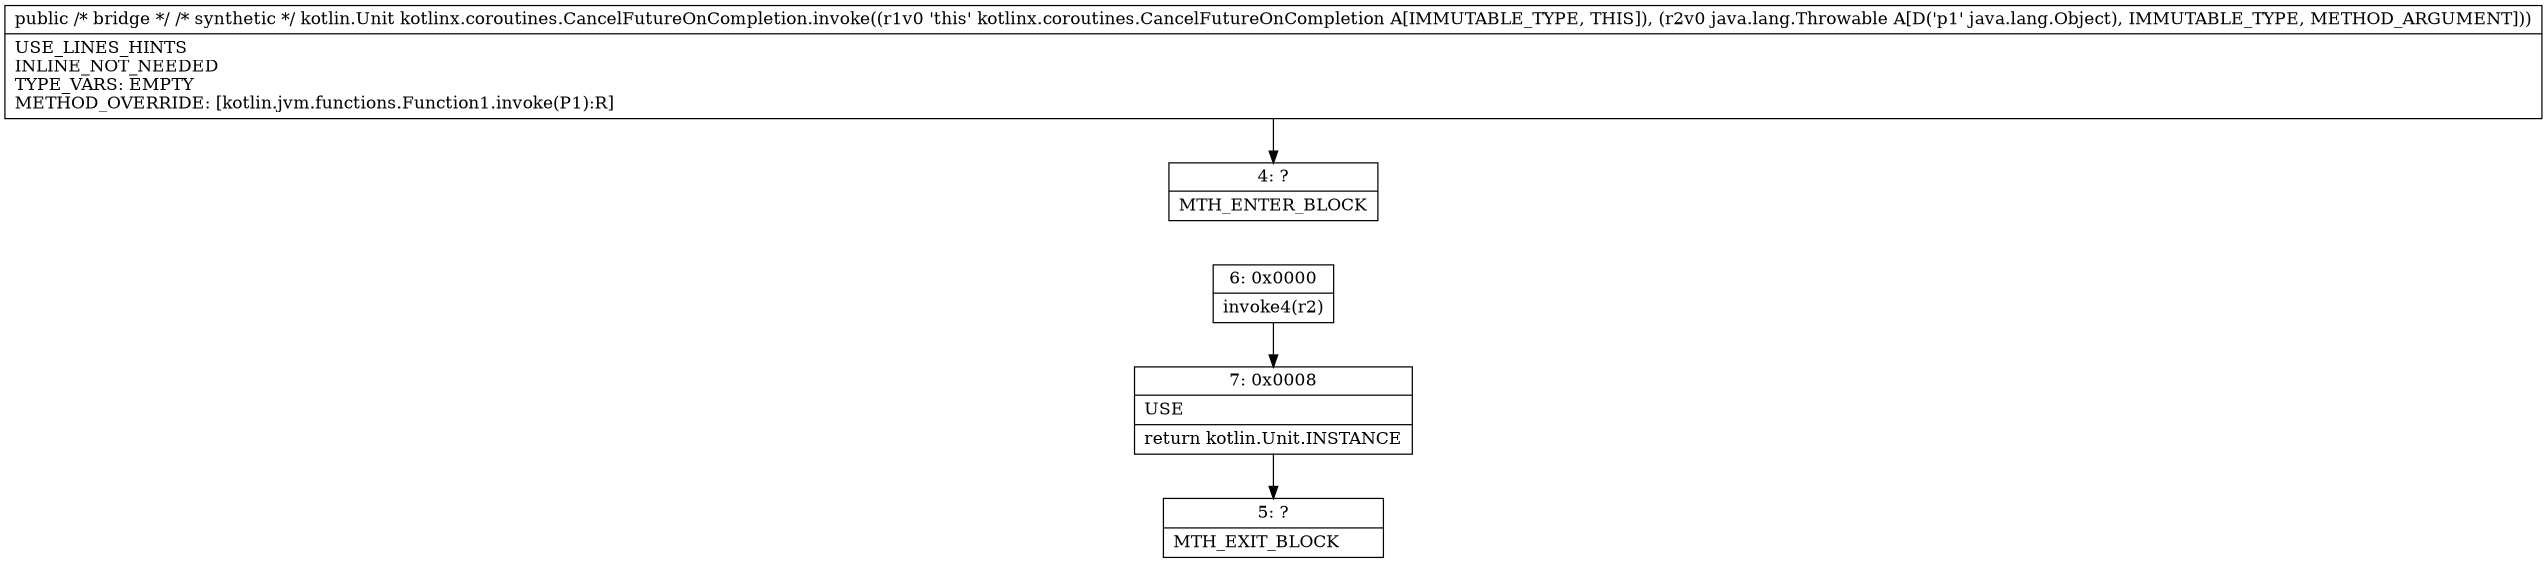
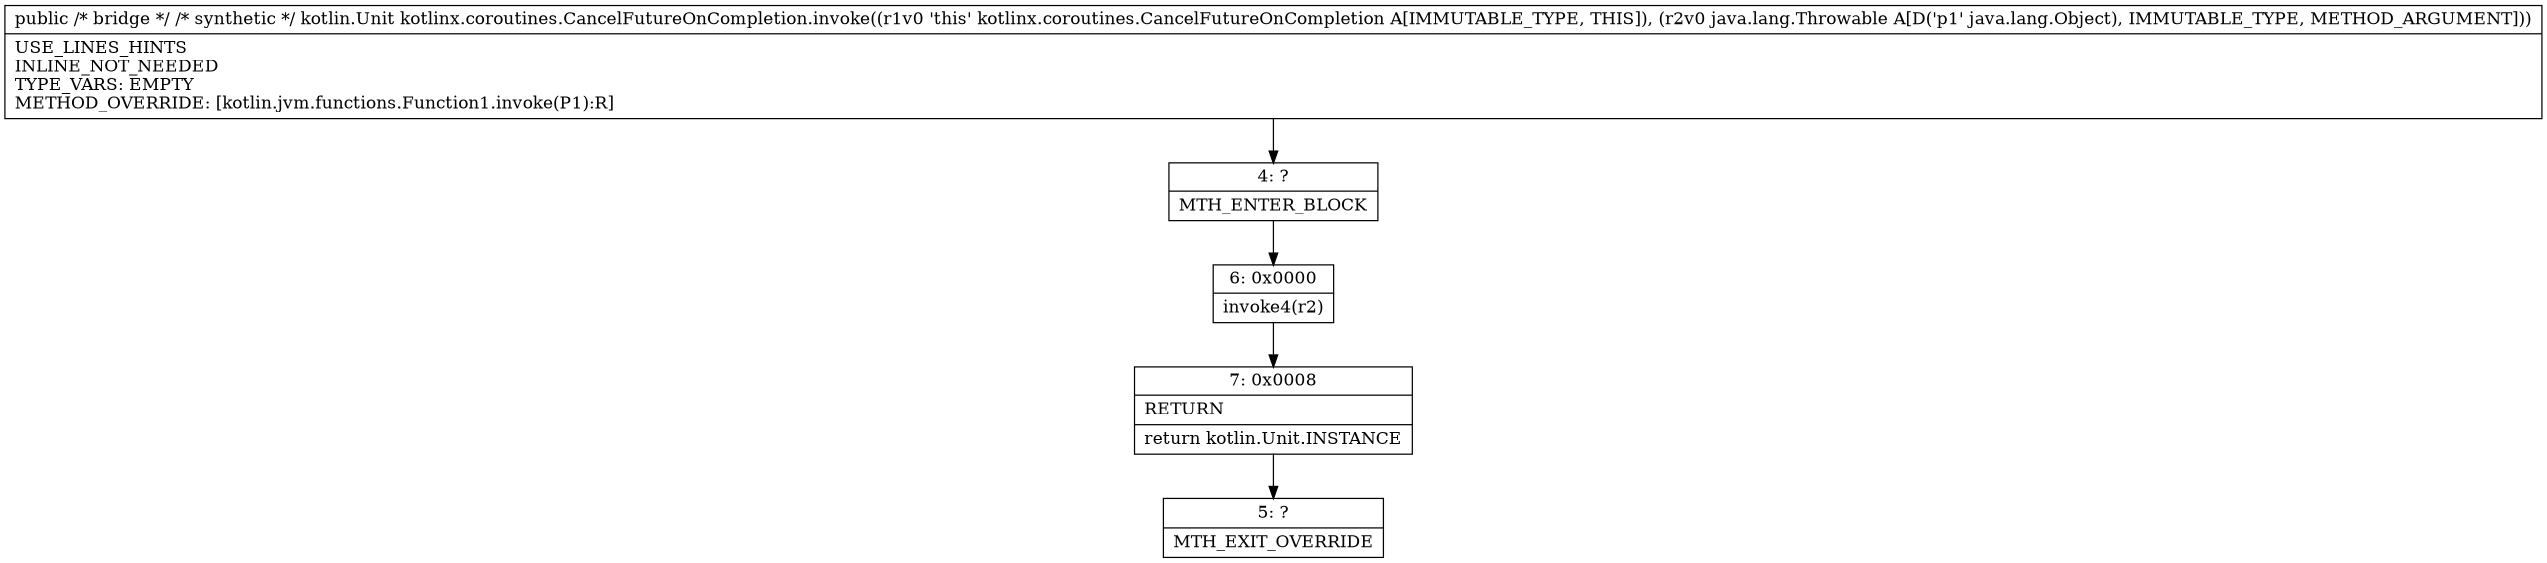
none -> (1273, 237)
(1165, 409) -> (1184, 409)
(1257, 542) -> (1273, 542)
